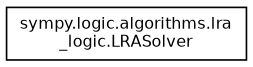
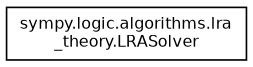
(127, 34) -> (127, 34)
